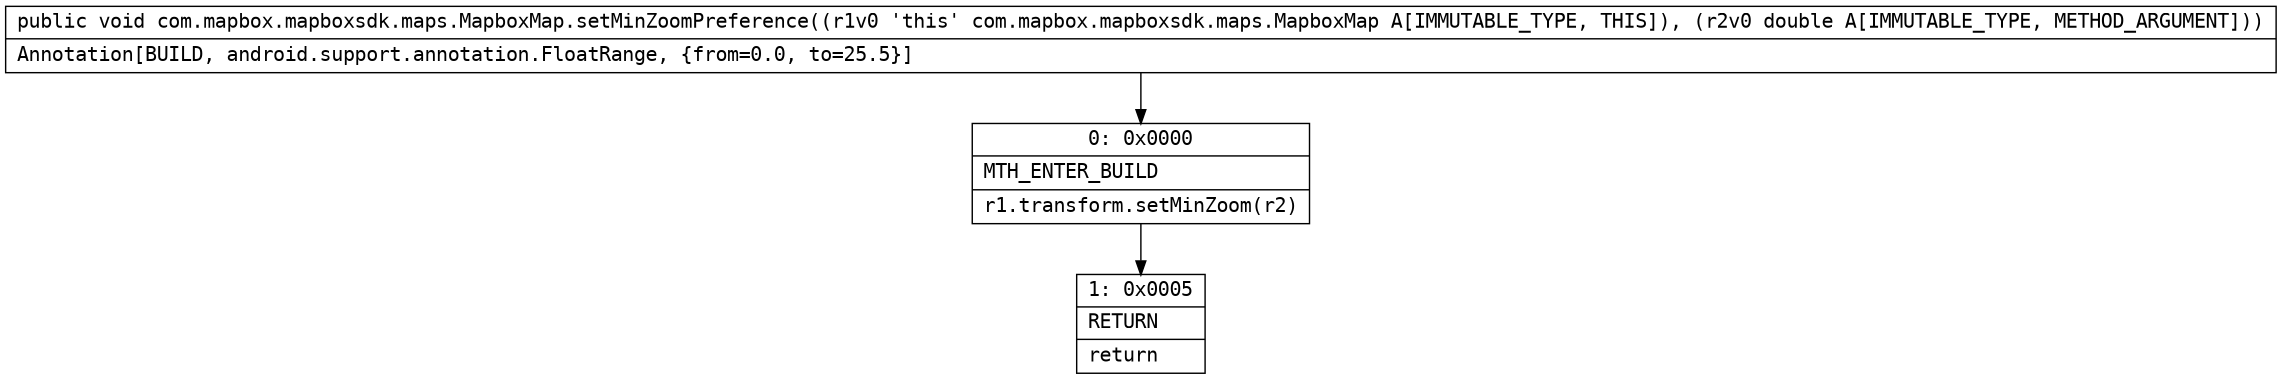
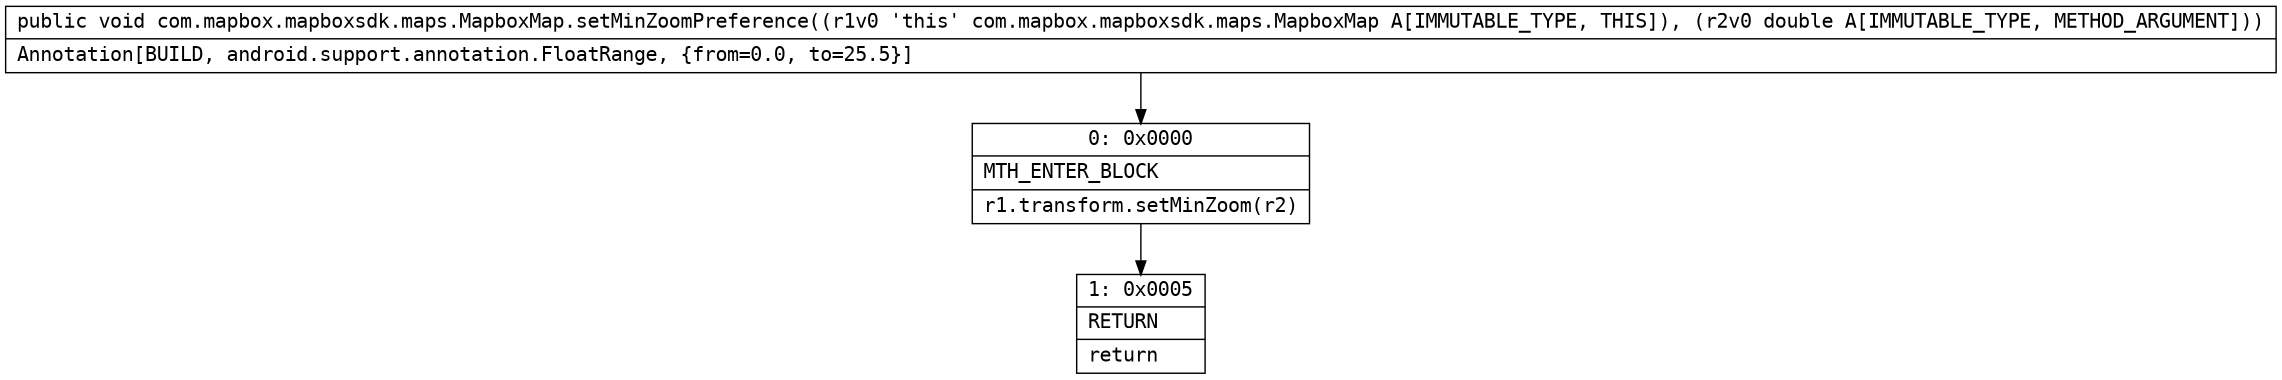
(1071, 172) -> (1071, 172)
